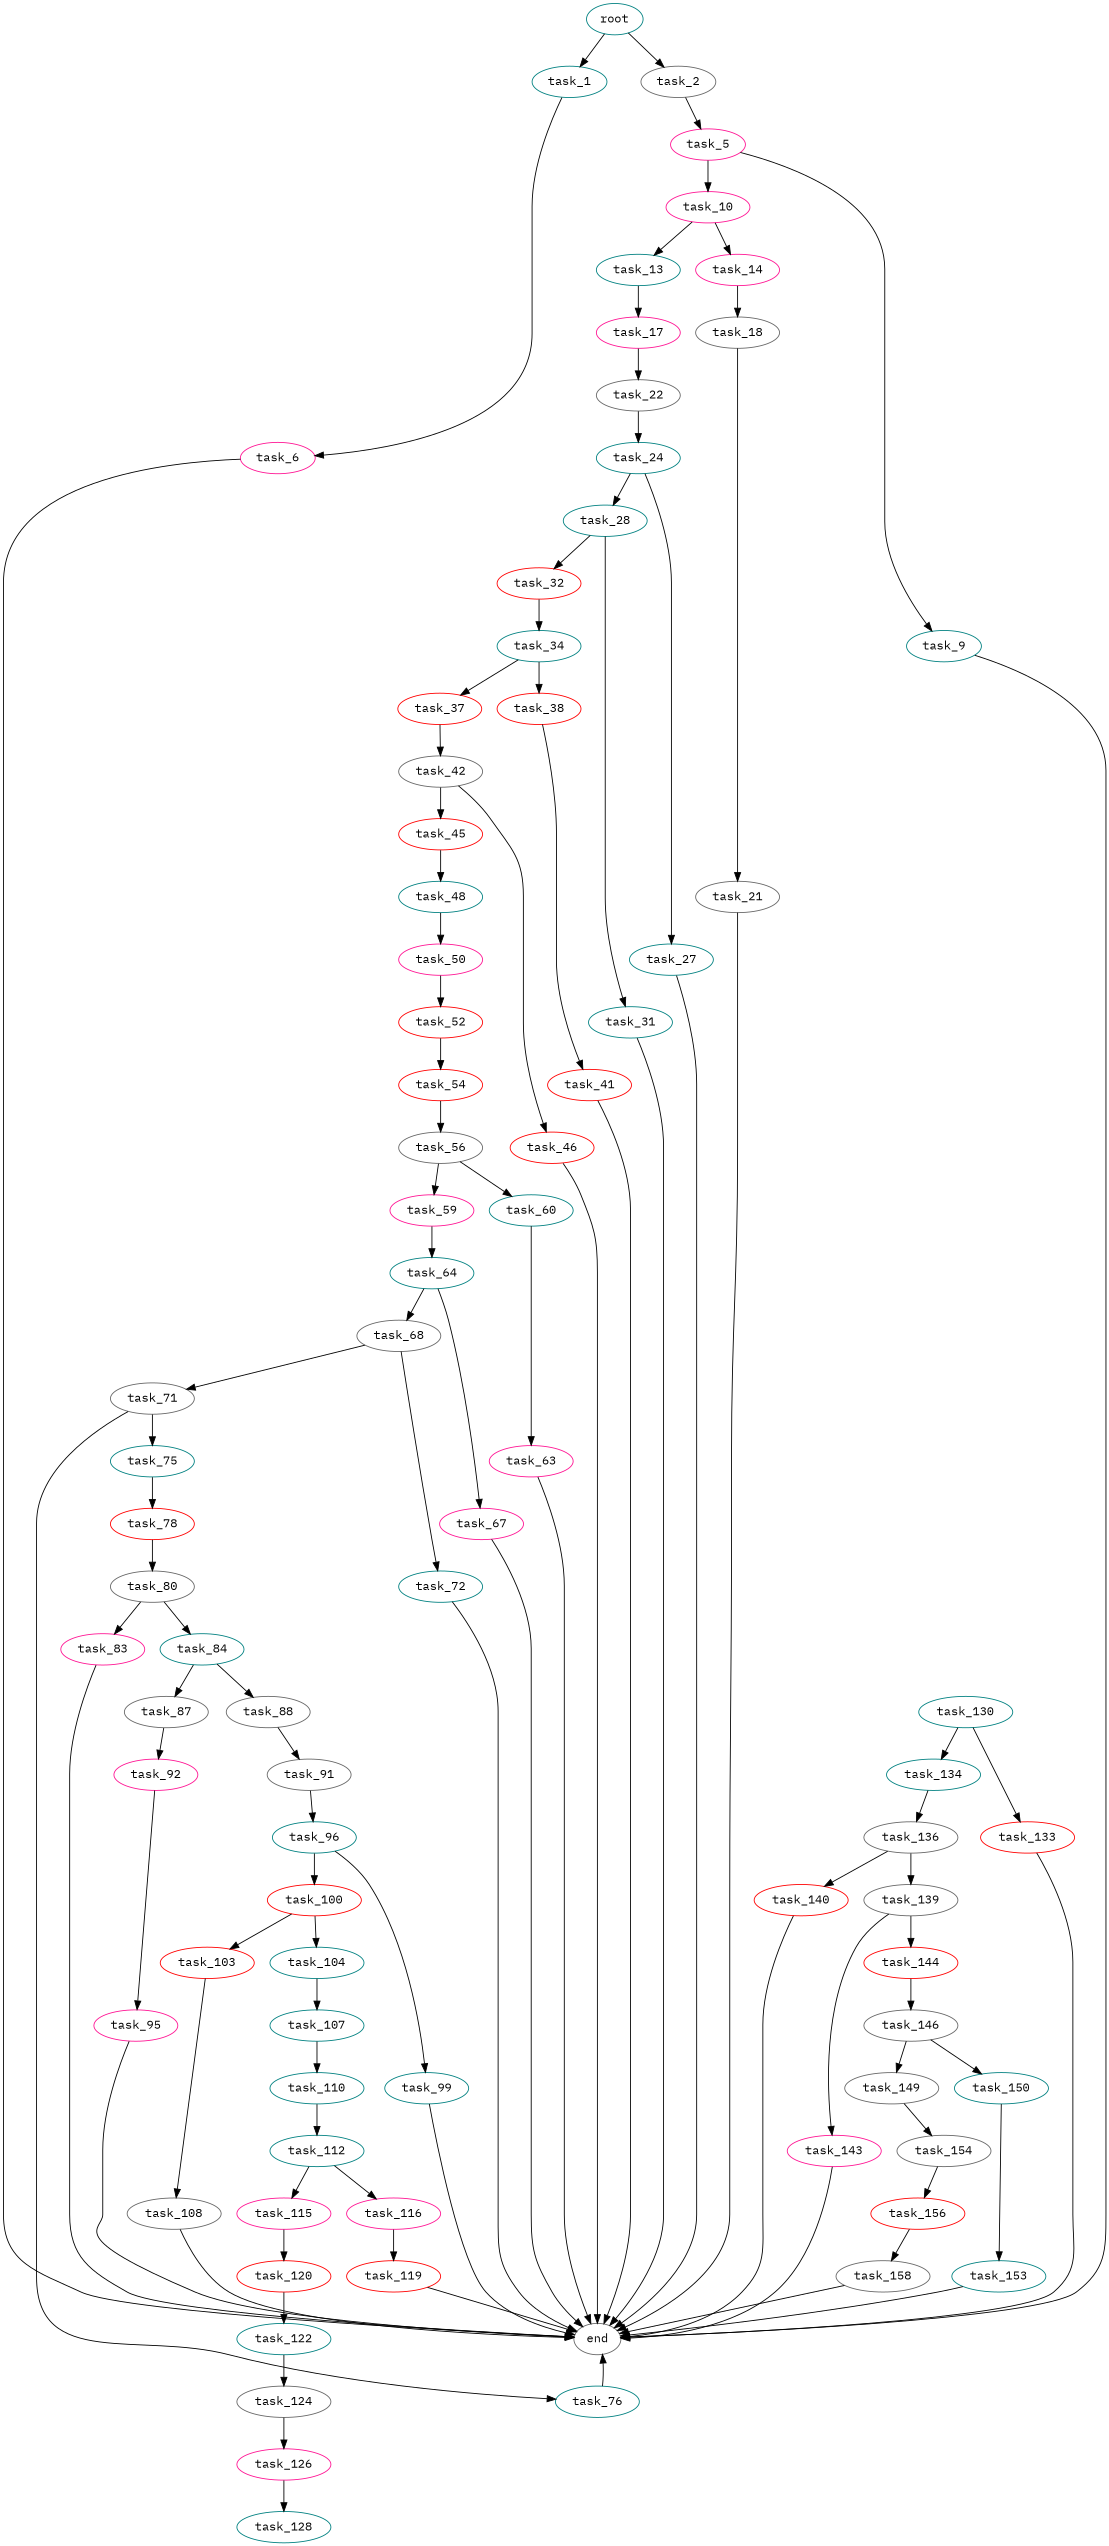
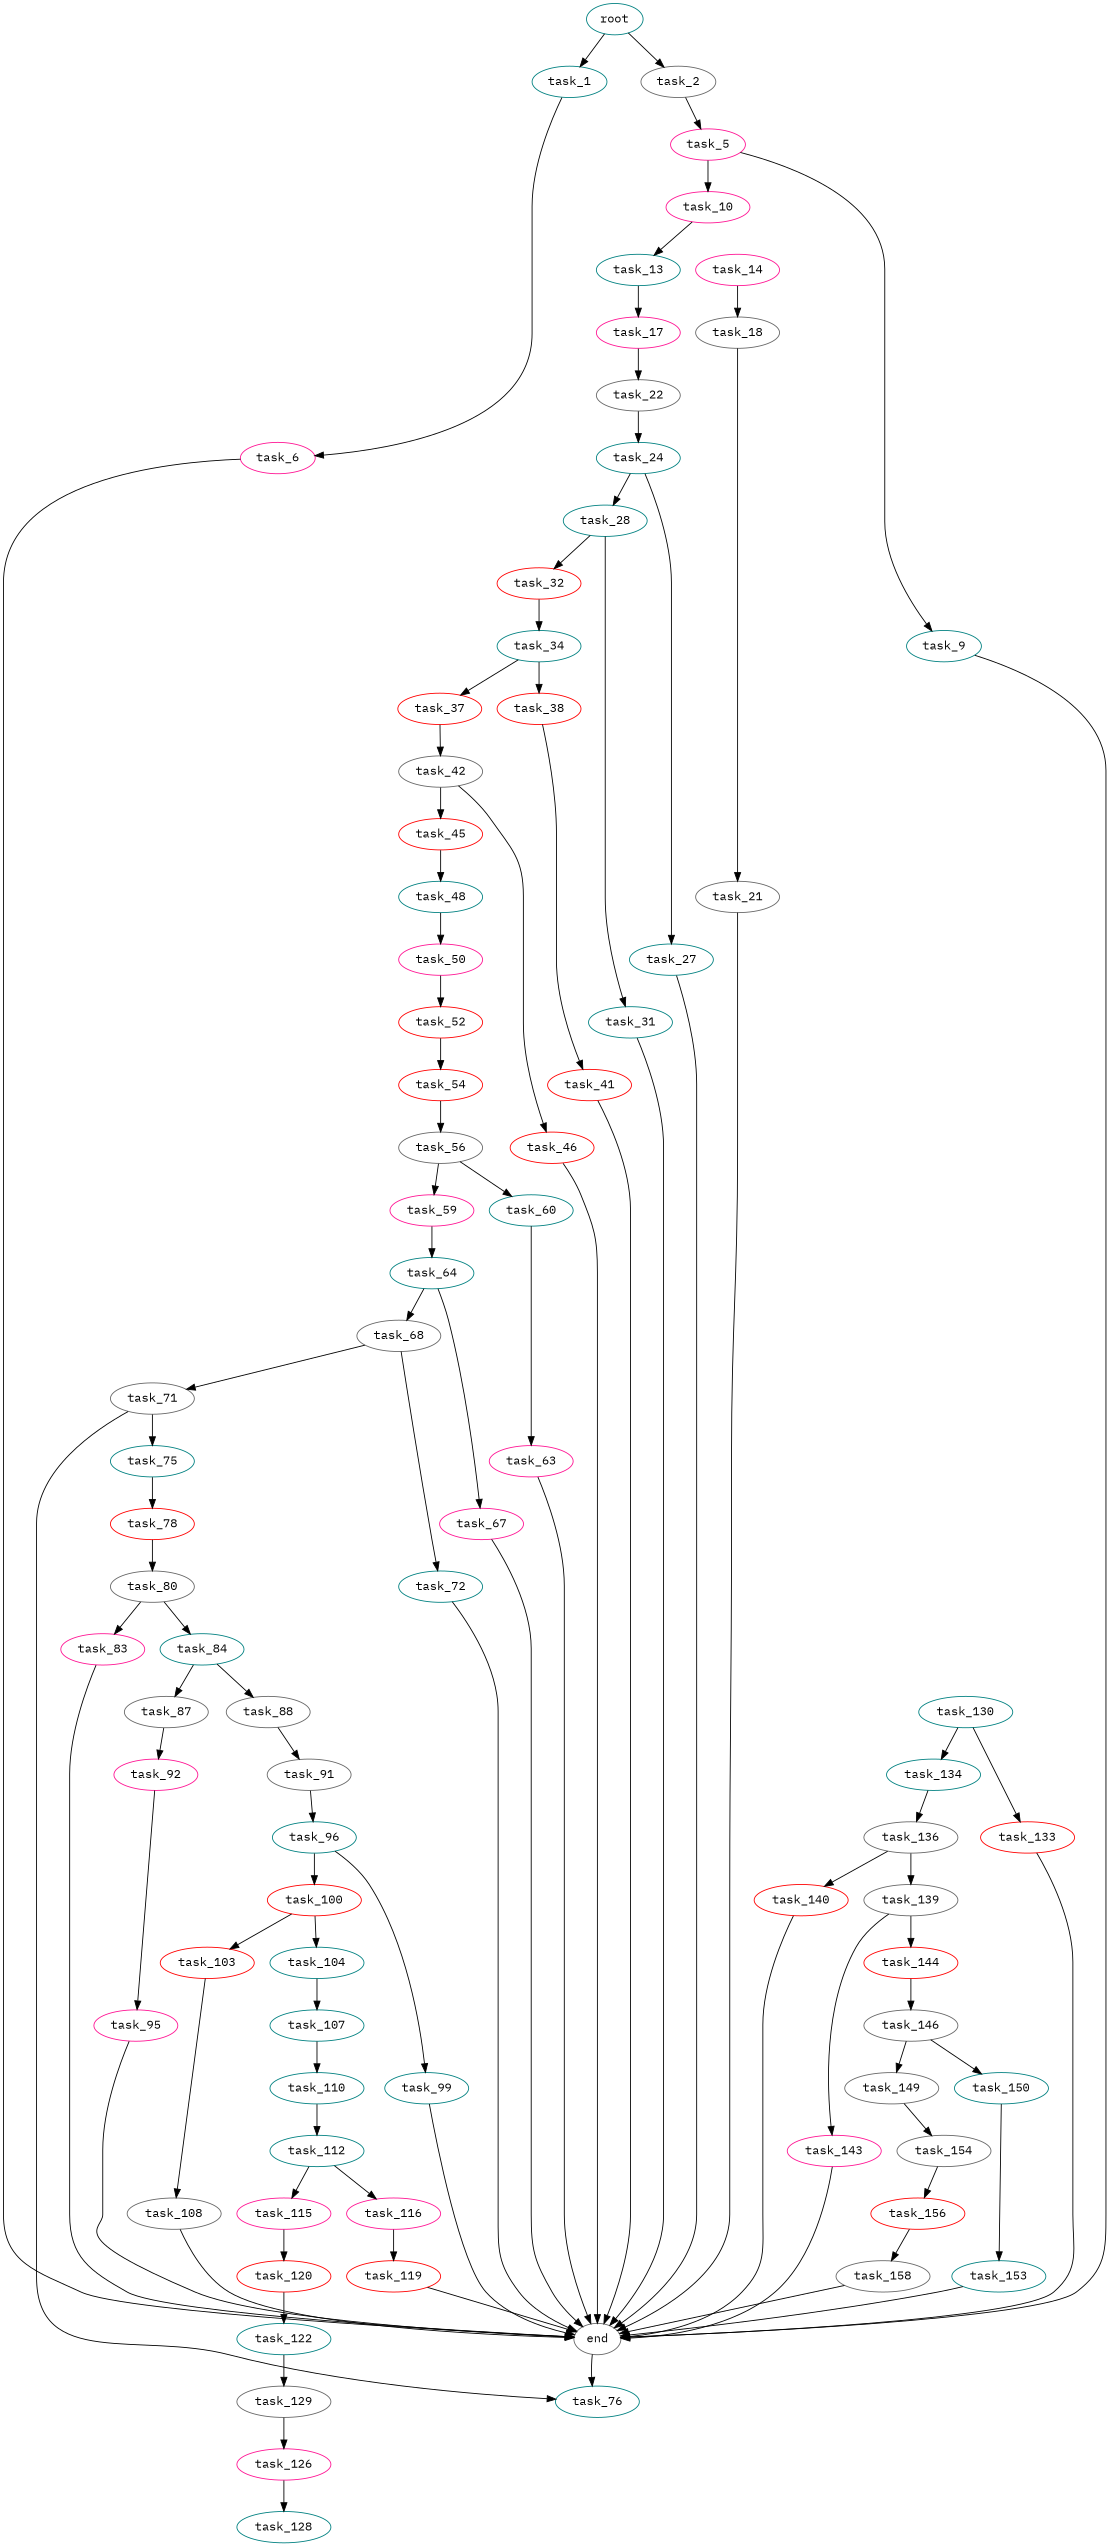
(721, 235) -> none
(603, 2375) -> (592, 2366)
(284, 2402) -> (284, 2402)
